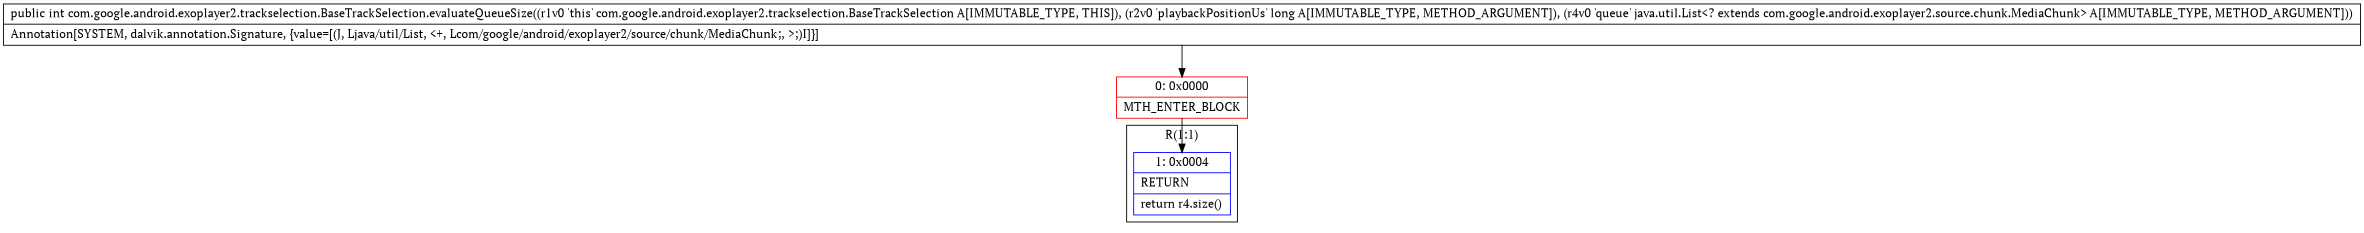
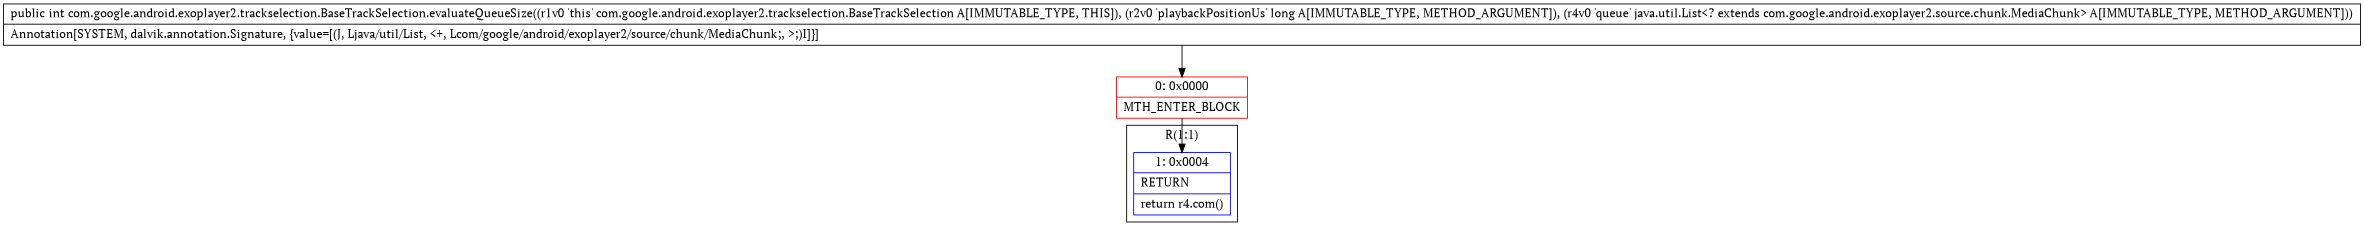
(1182, 204) -> (1182, 204)
